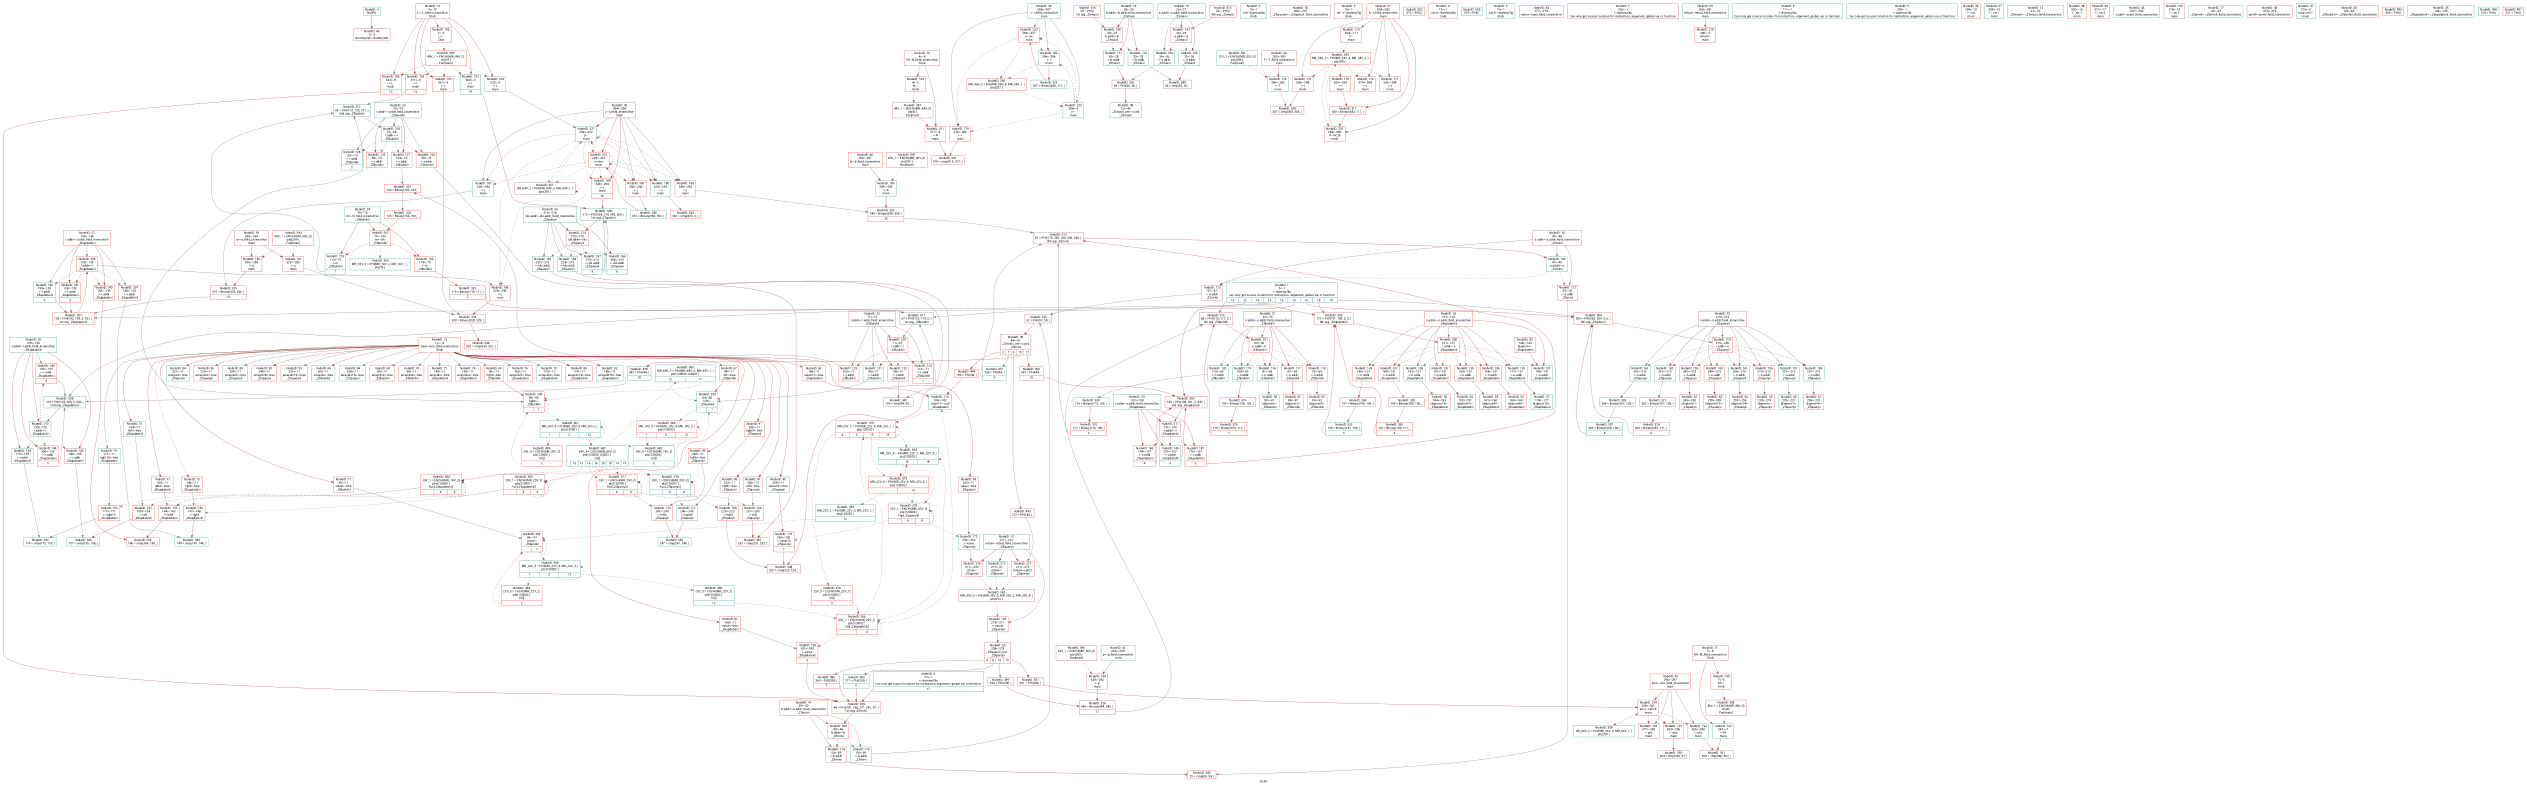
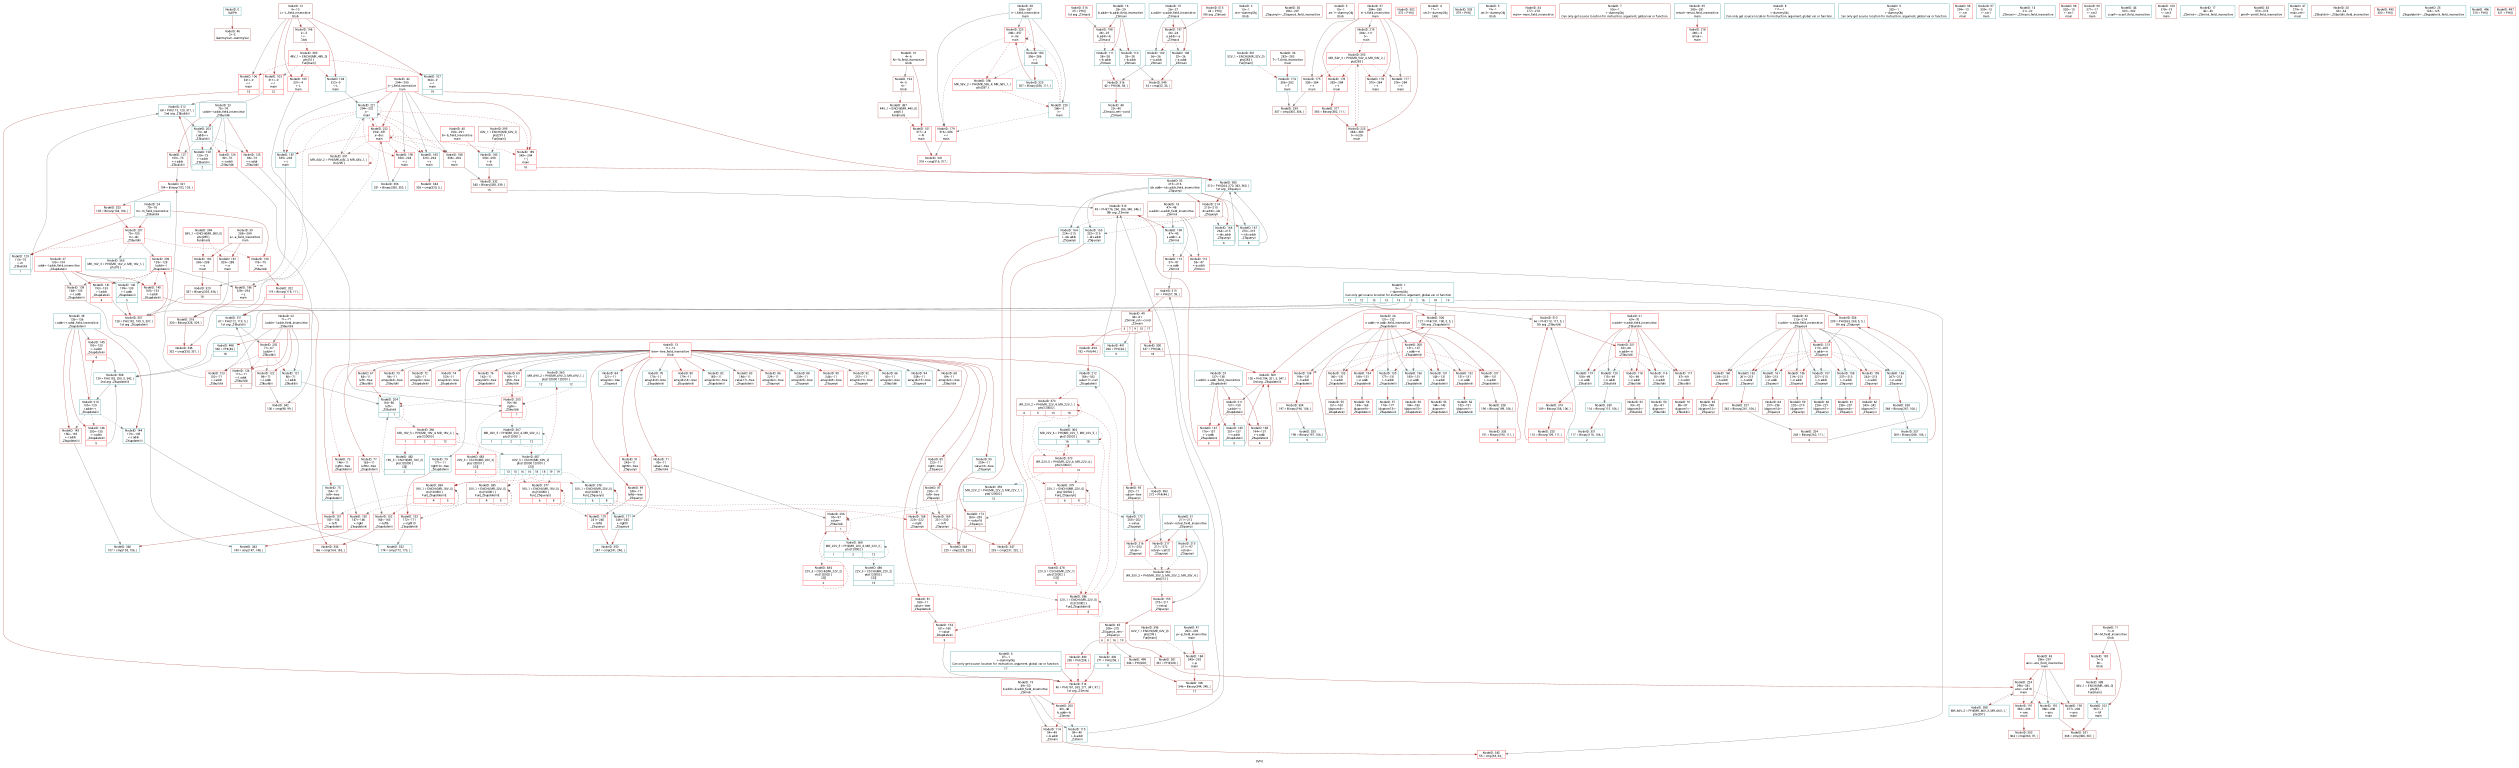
(1409, 74) -> (1330, 41)
(443, 200) -> (307, 248)
(87, 250) -> (147, 249)
(1533, 358) -> (1439, 392)
(893, 389) -> none
(1089, 429) -> (1587, 436)
